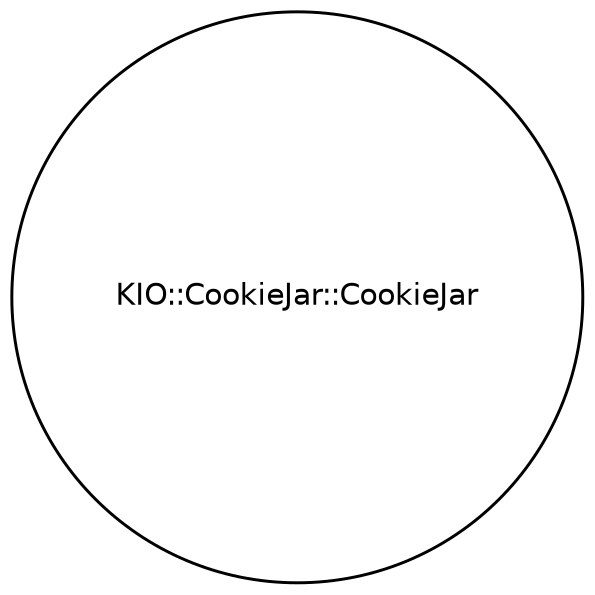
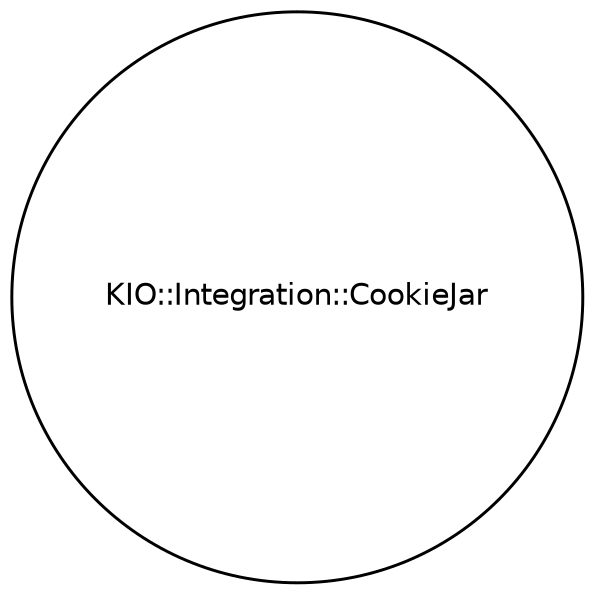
(297, 297) -> (297, 297)
